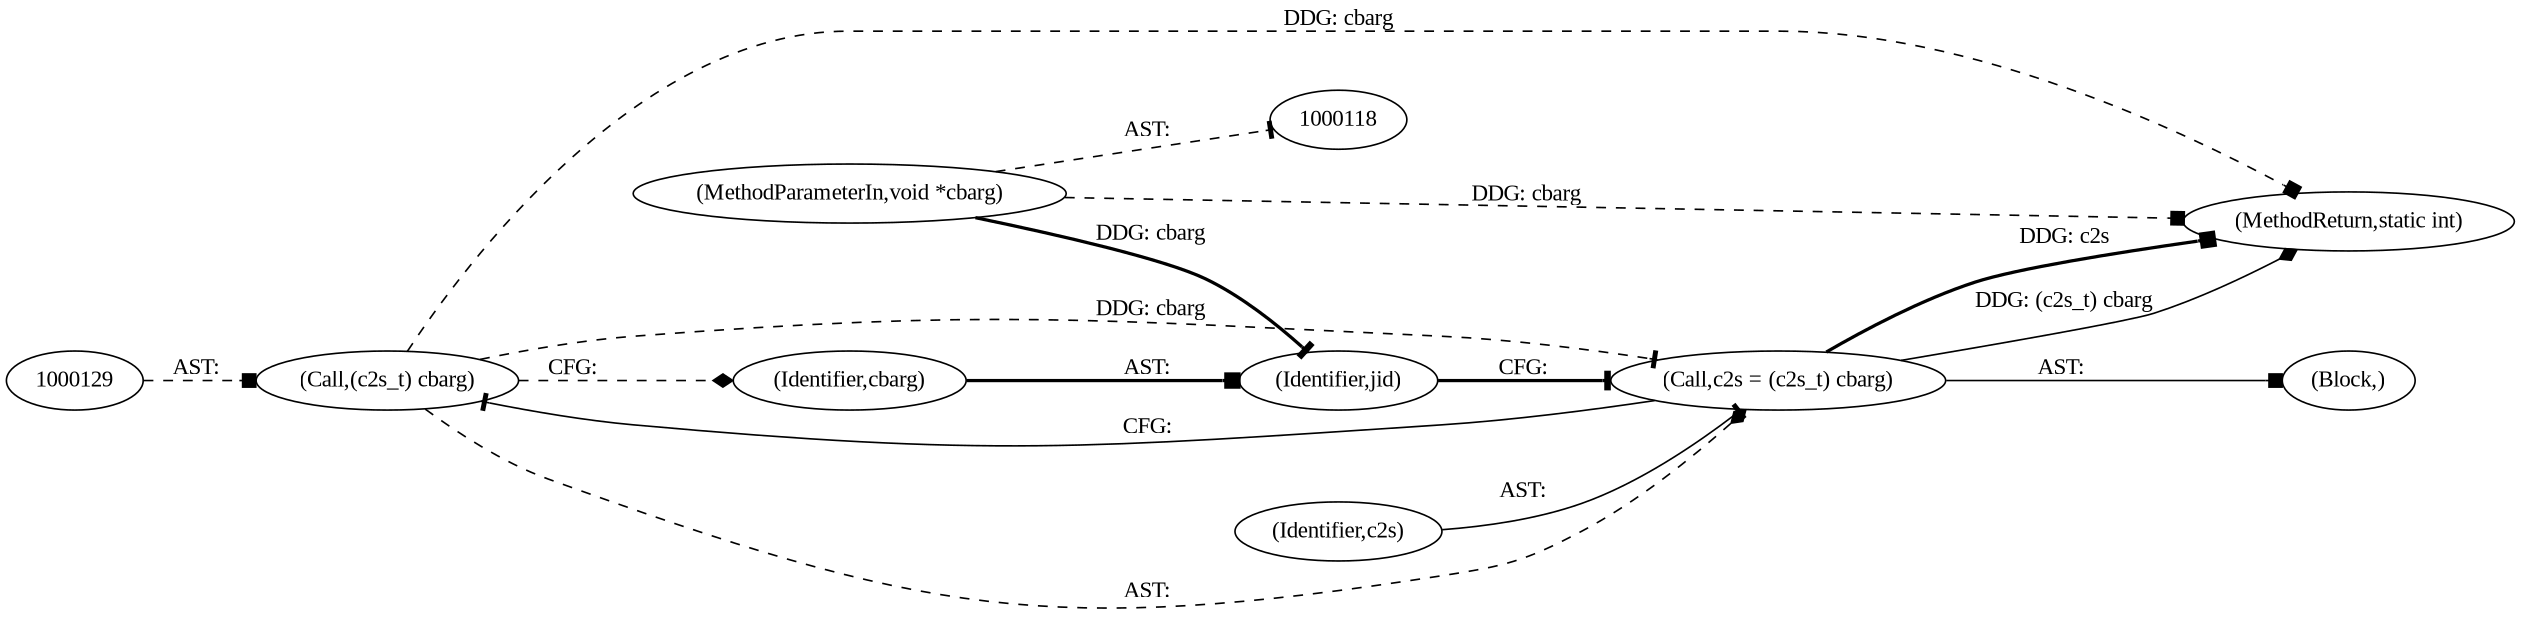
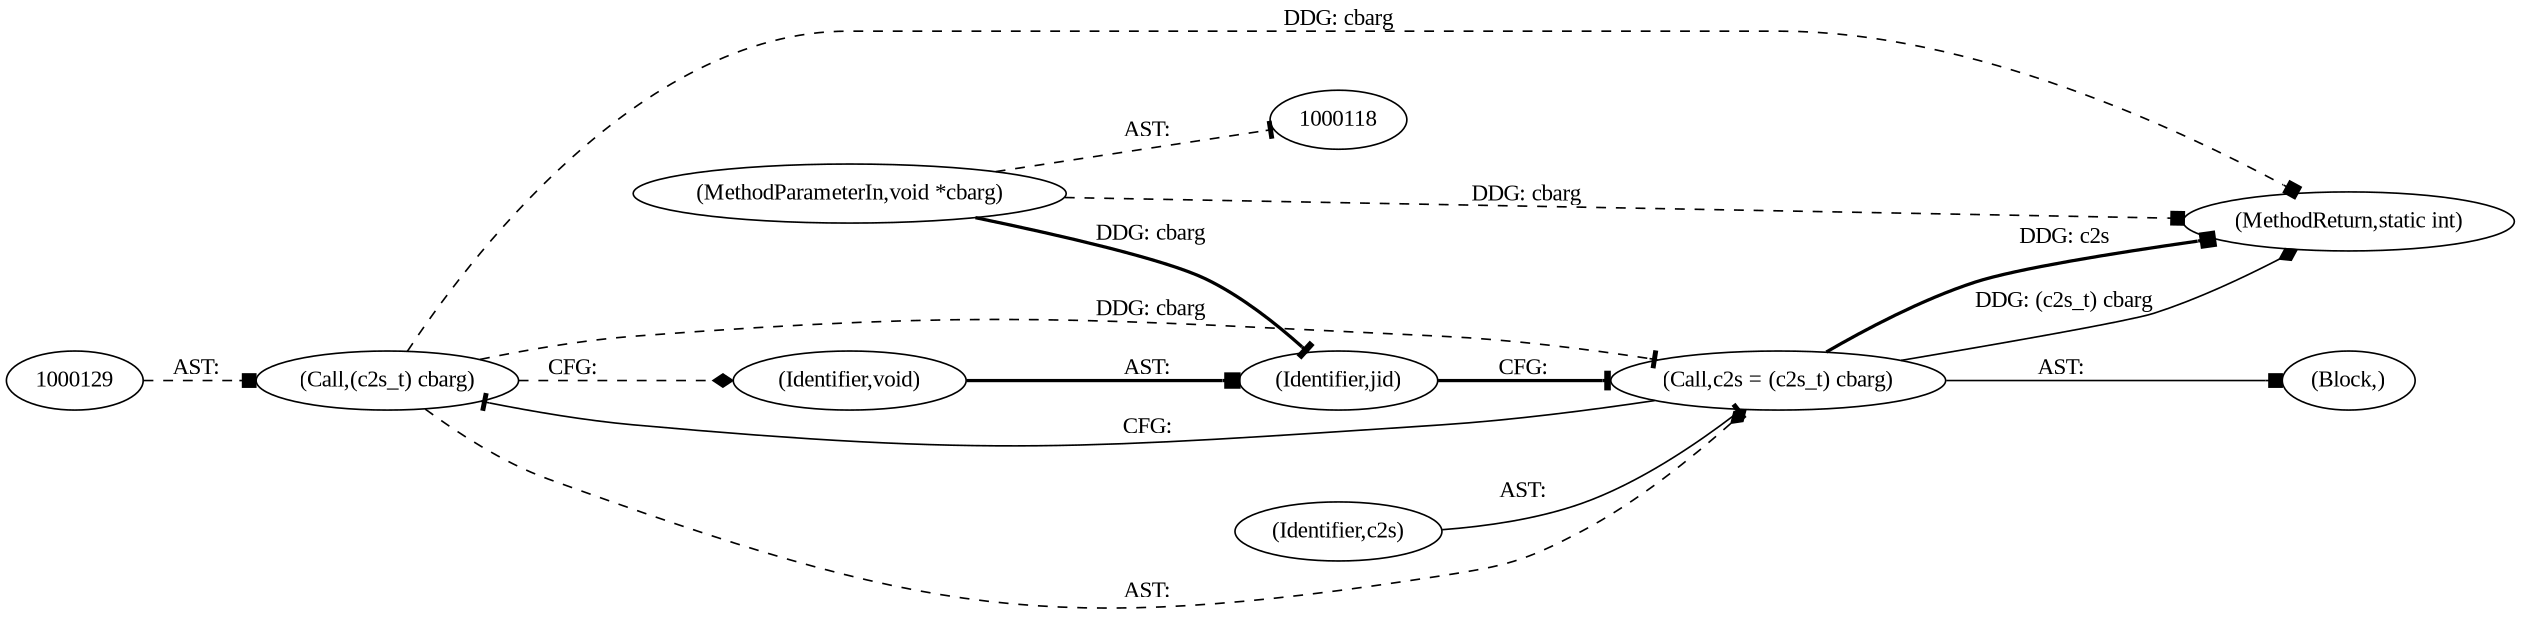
(850, 381) -> (850, 381)
